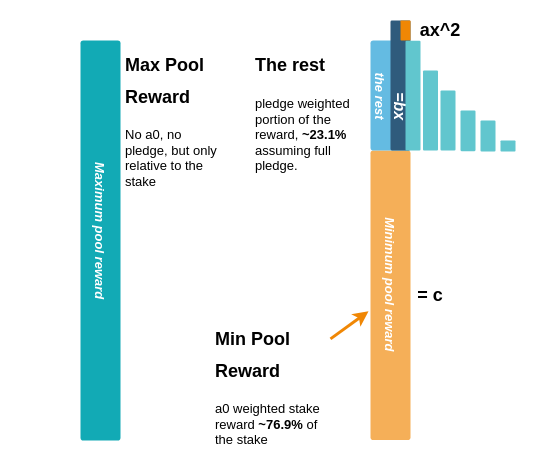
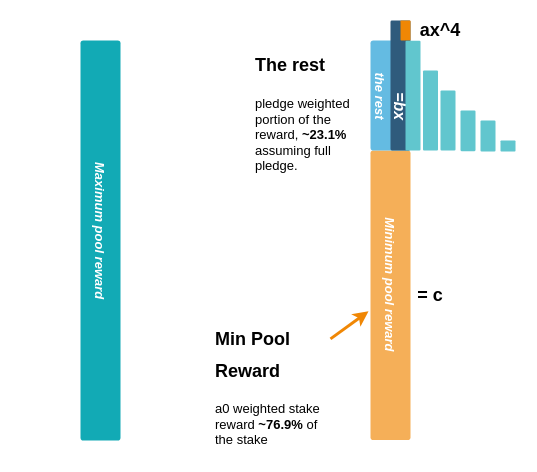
(441, 31) -> (441, 31)
(171, 121) -> none
